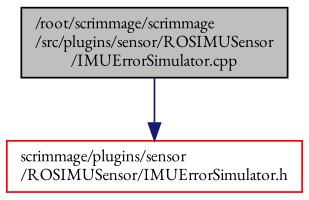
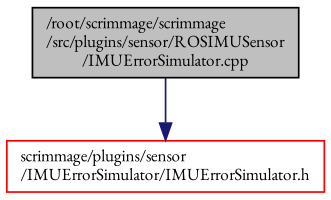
(154, 166) -> (166, 166)
